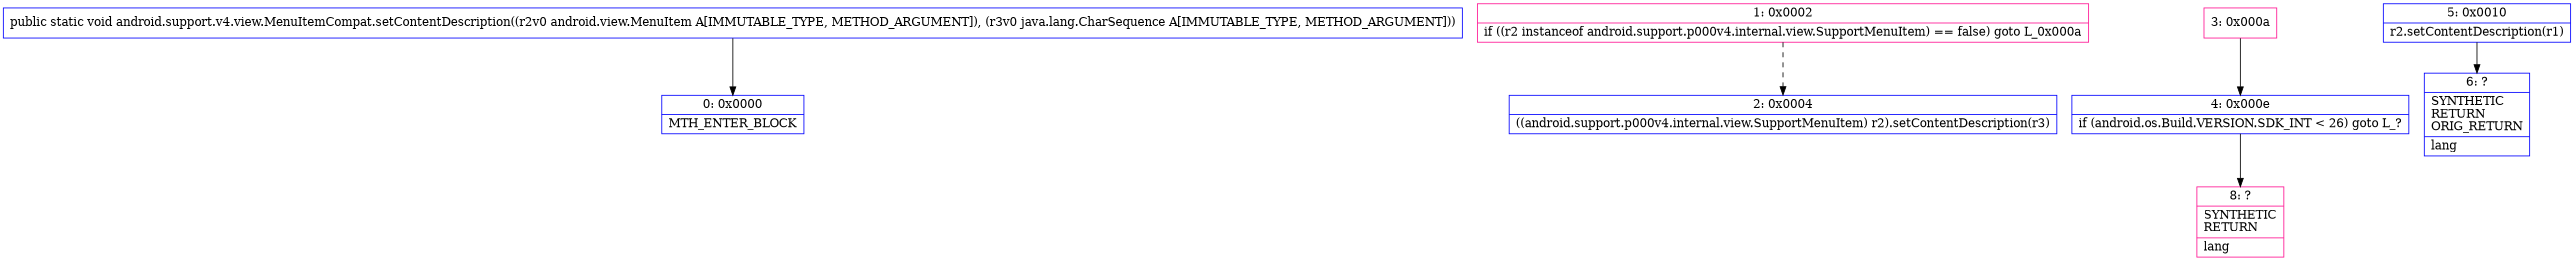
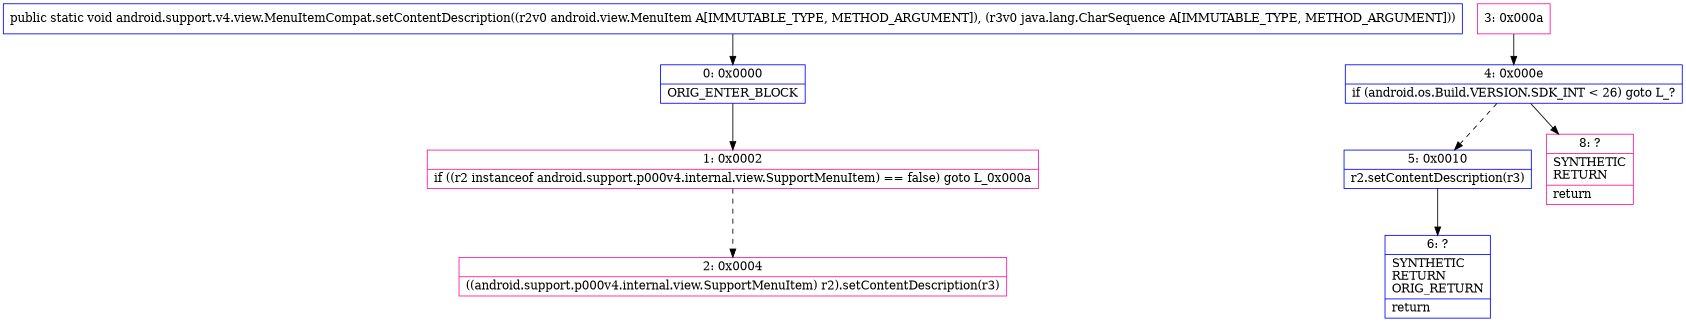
(2477, 32) -> (1438, 179)
(1783, 115) -> (733, 277)
none -> (733, 122)
none -> (1479, 123)
(733, 124) -> (733, 93)
(2444, 146) -> (1411, 308)
(2217, 247) -> (1572, 194)
